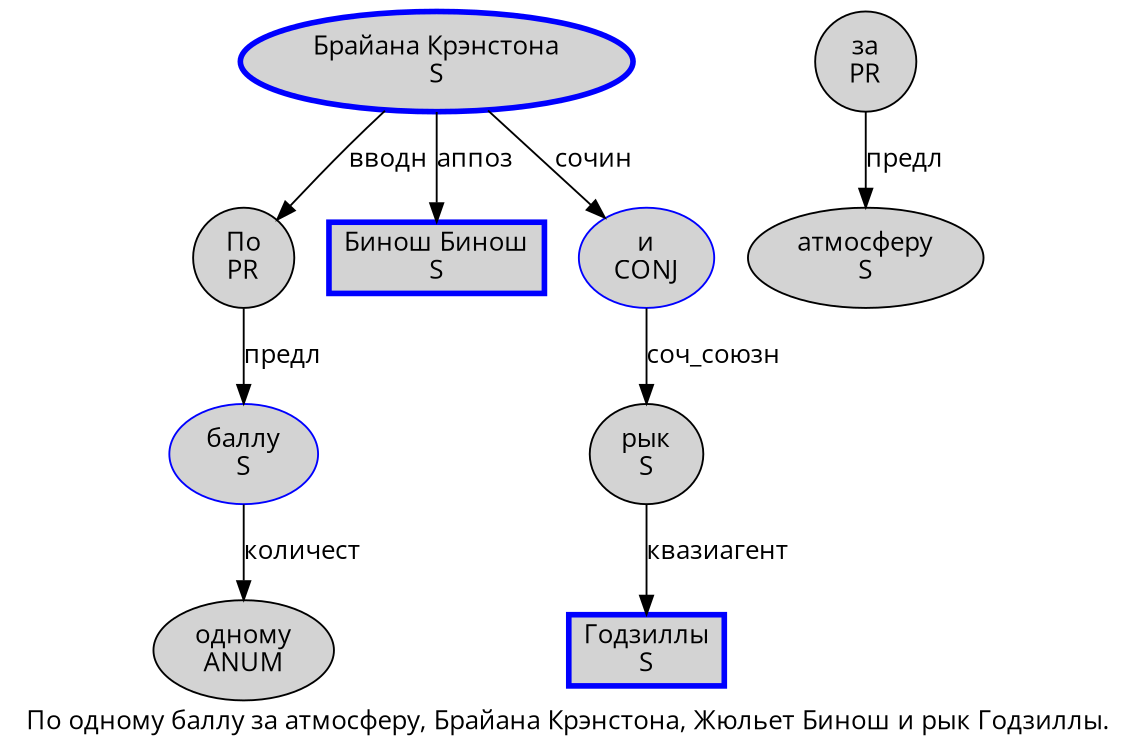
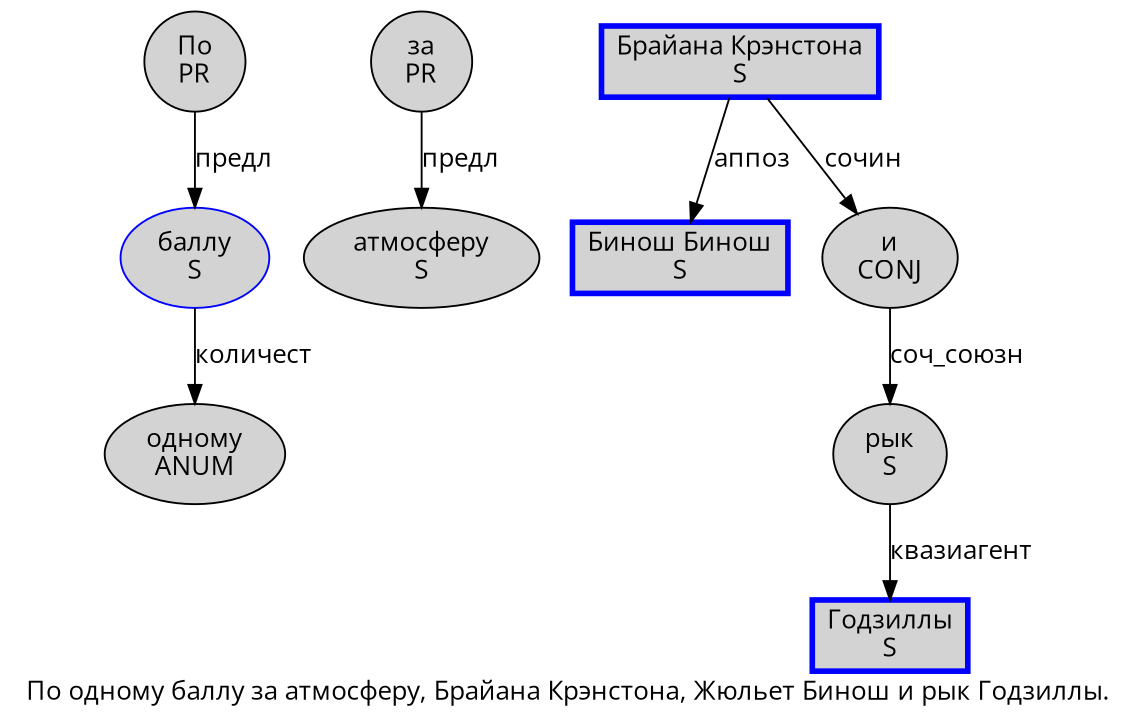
(437, 62) -> (740, 62)
(337, 157) -> none
(647, 258) -> (890, 258)
